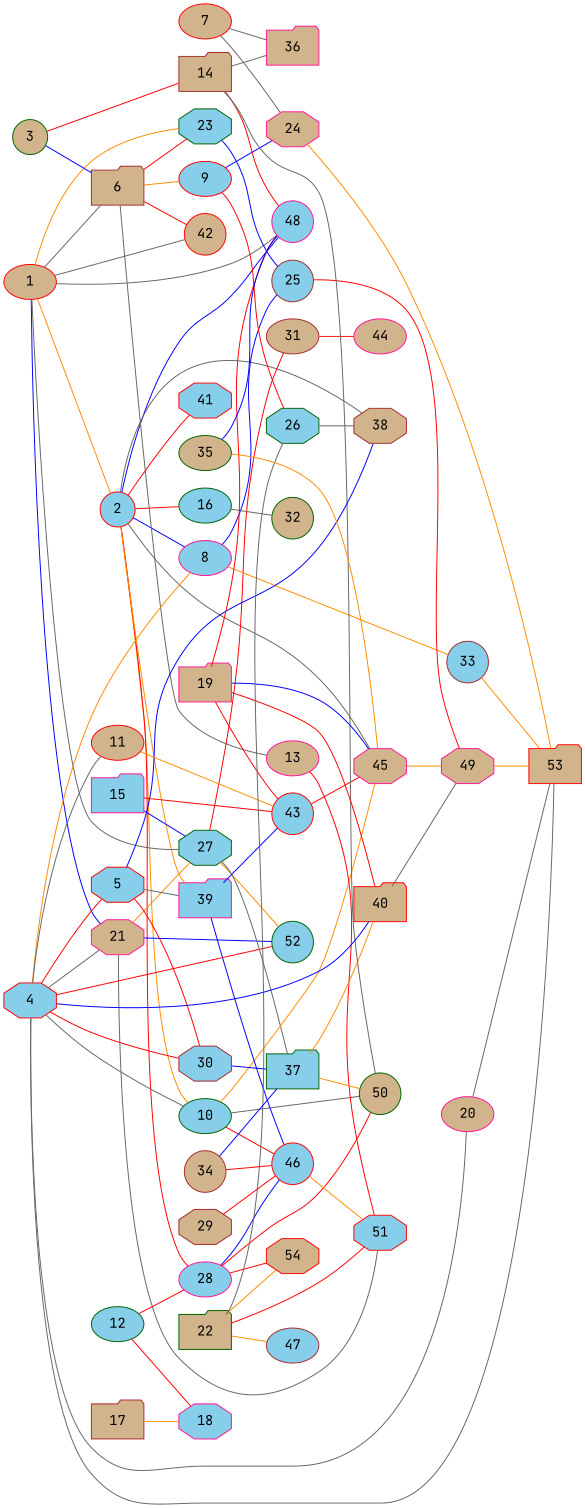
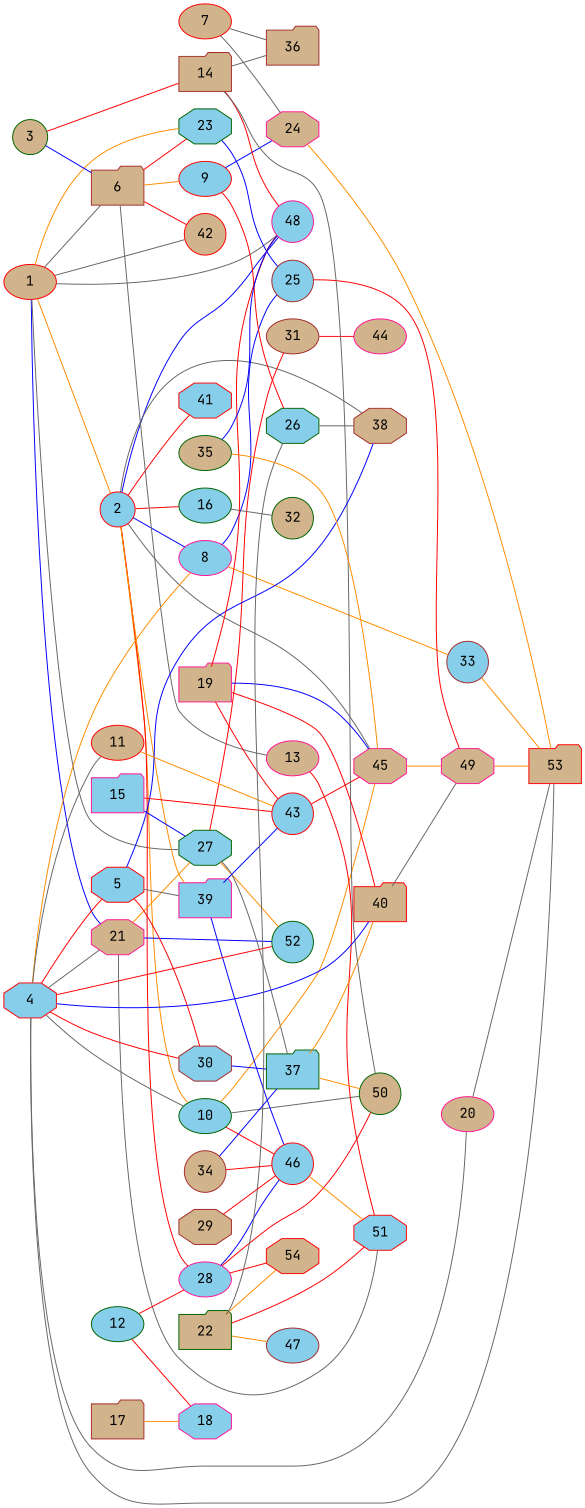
(293, 48) -> (293, 48)
